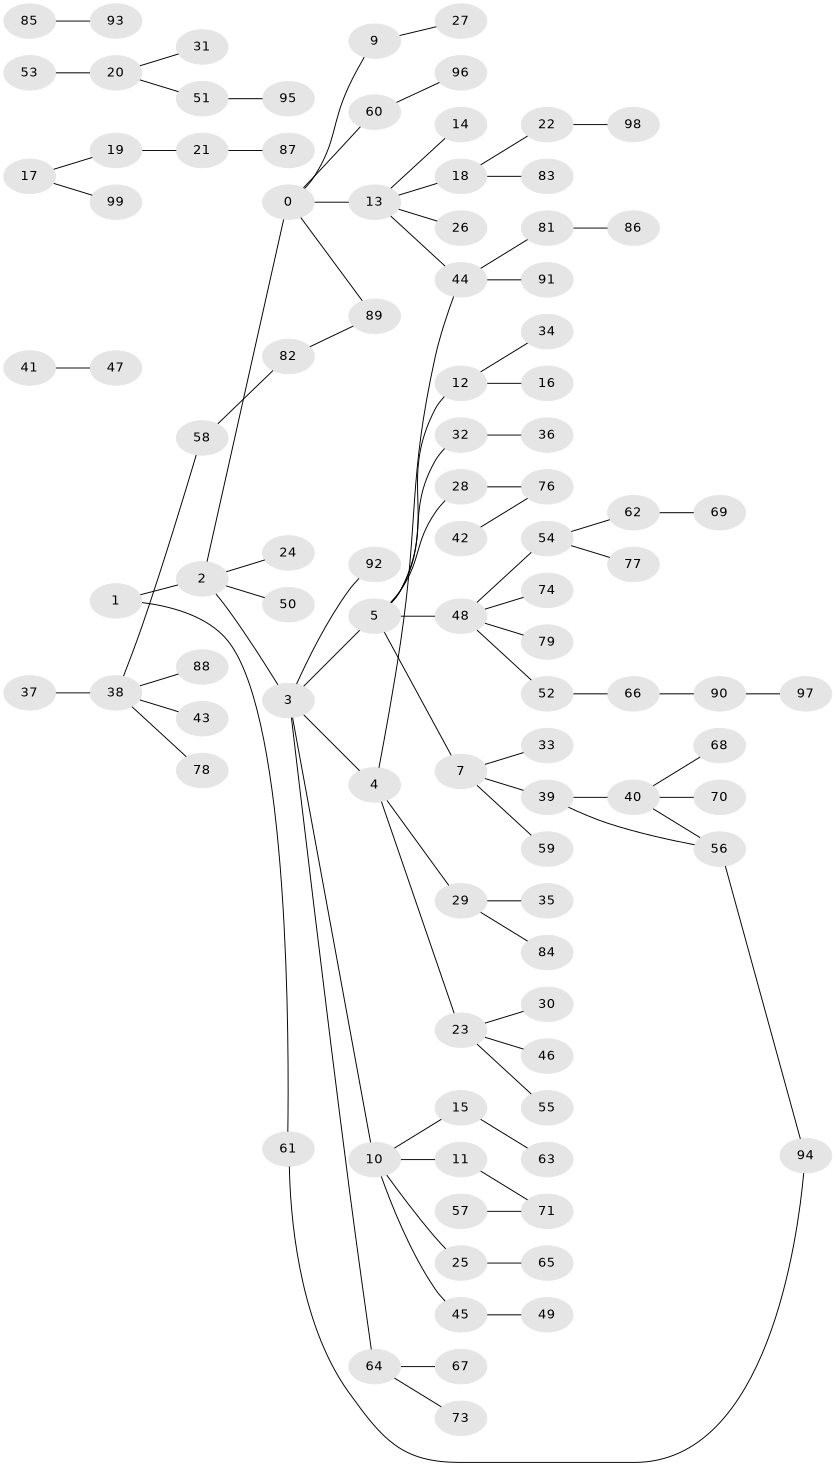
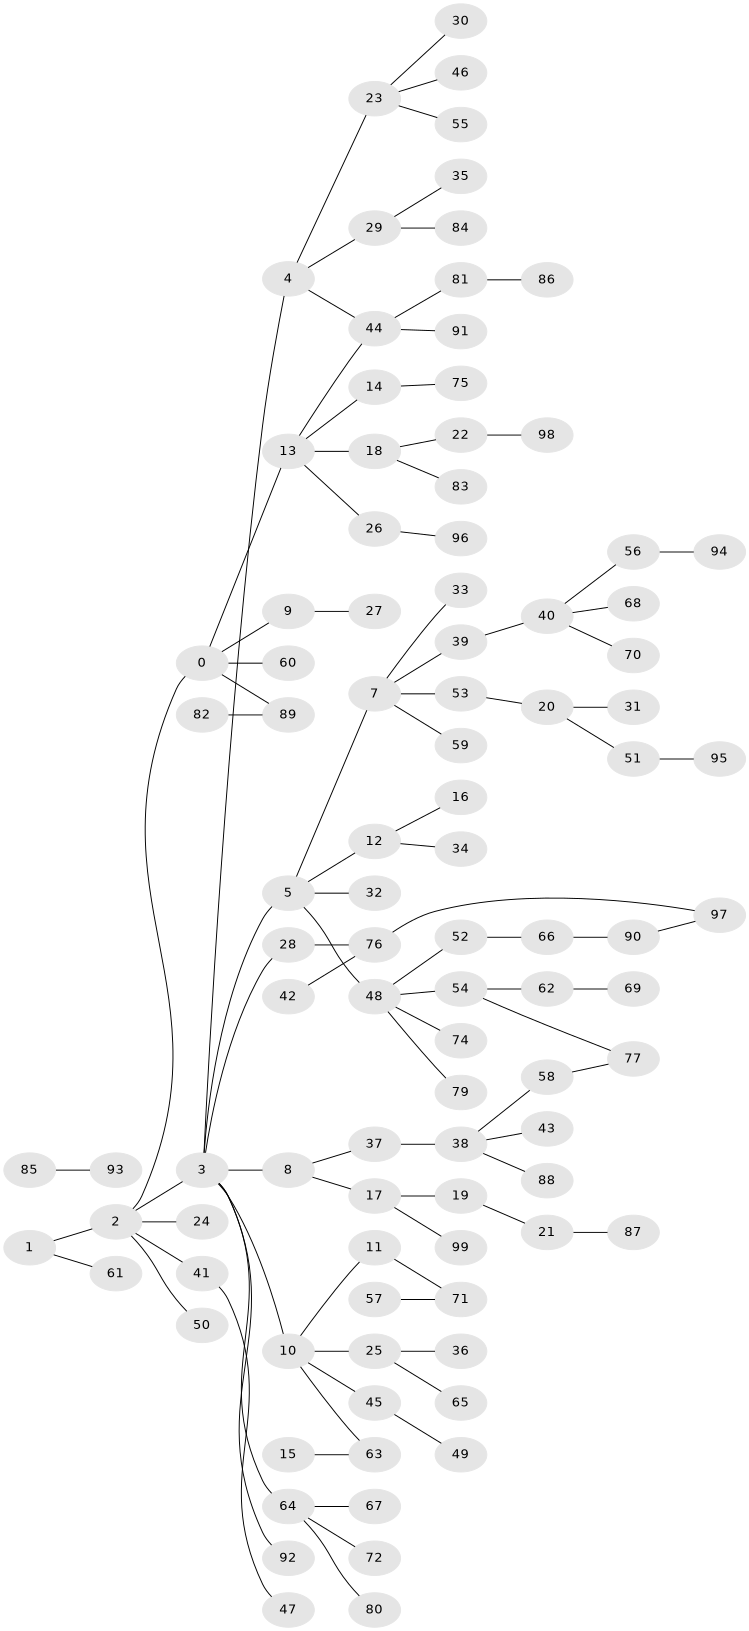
(418, 92) -> (418, 534)
none -> (461, 383)
(251, 392) -> (590, 1068)
(504, 435) -> (418, 1351)
(423, 535) -> (228, 1052)
none -> (418, 694)
(202, 770) -> none
(630, 830) -> none
none -> (541, 898)
(418, 1134) -> (329, 1405)
none -> (288, 1170)
none -> (159, 1248)
(461, 1418) -> (375, 1558)
(541, 1462) -> none
none -> (375, 1610)
